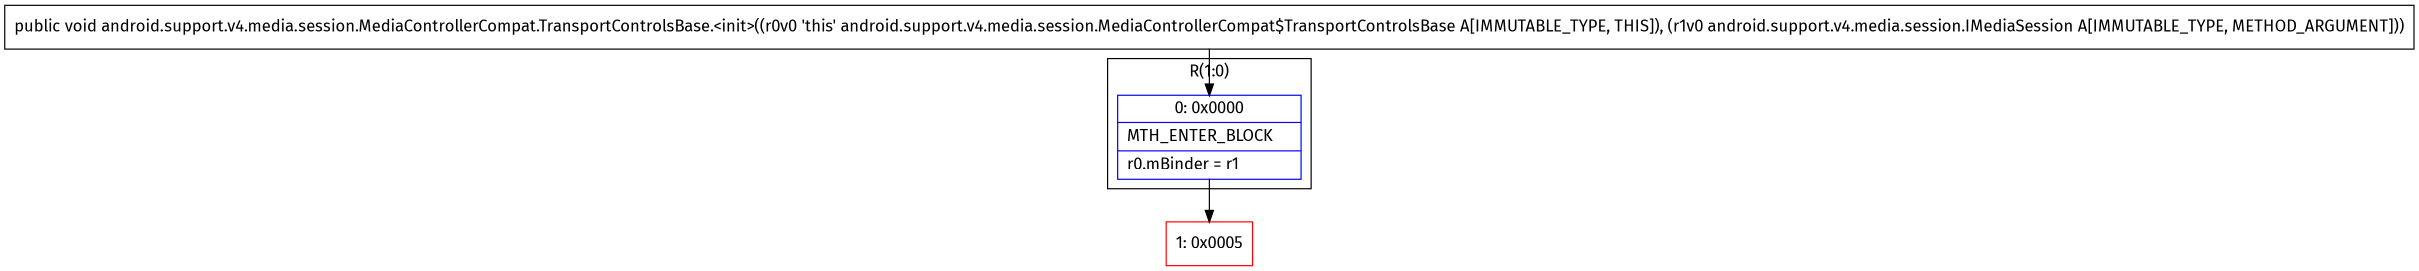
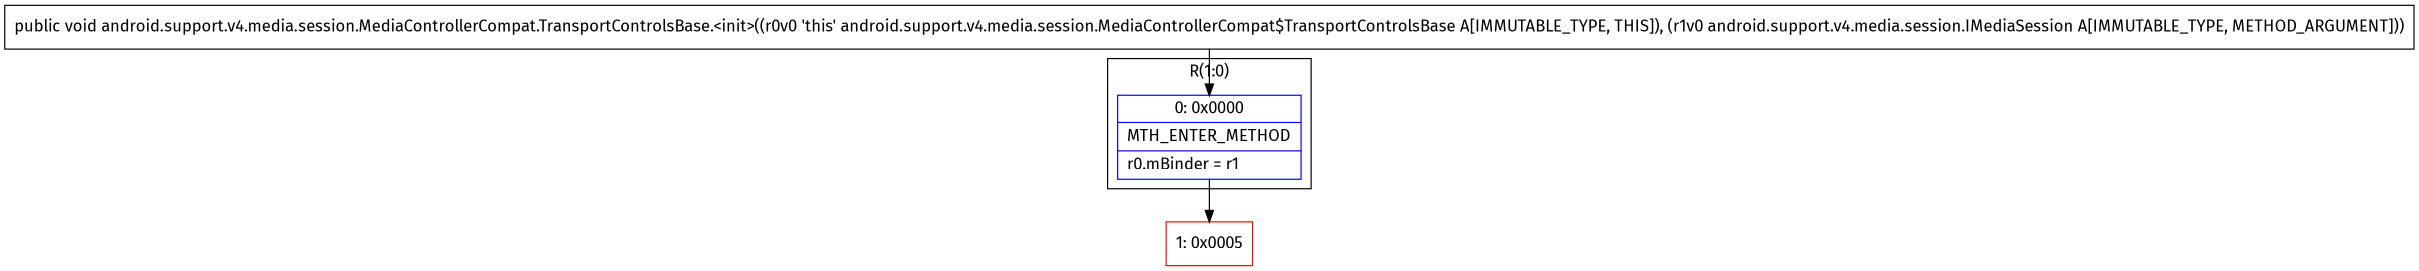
(1200, 136) -> (1209, 136)
